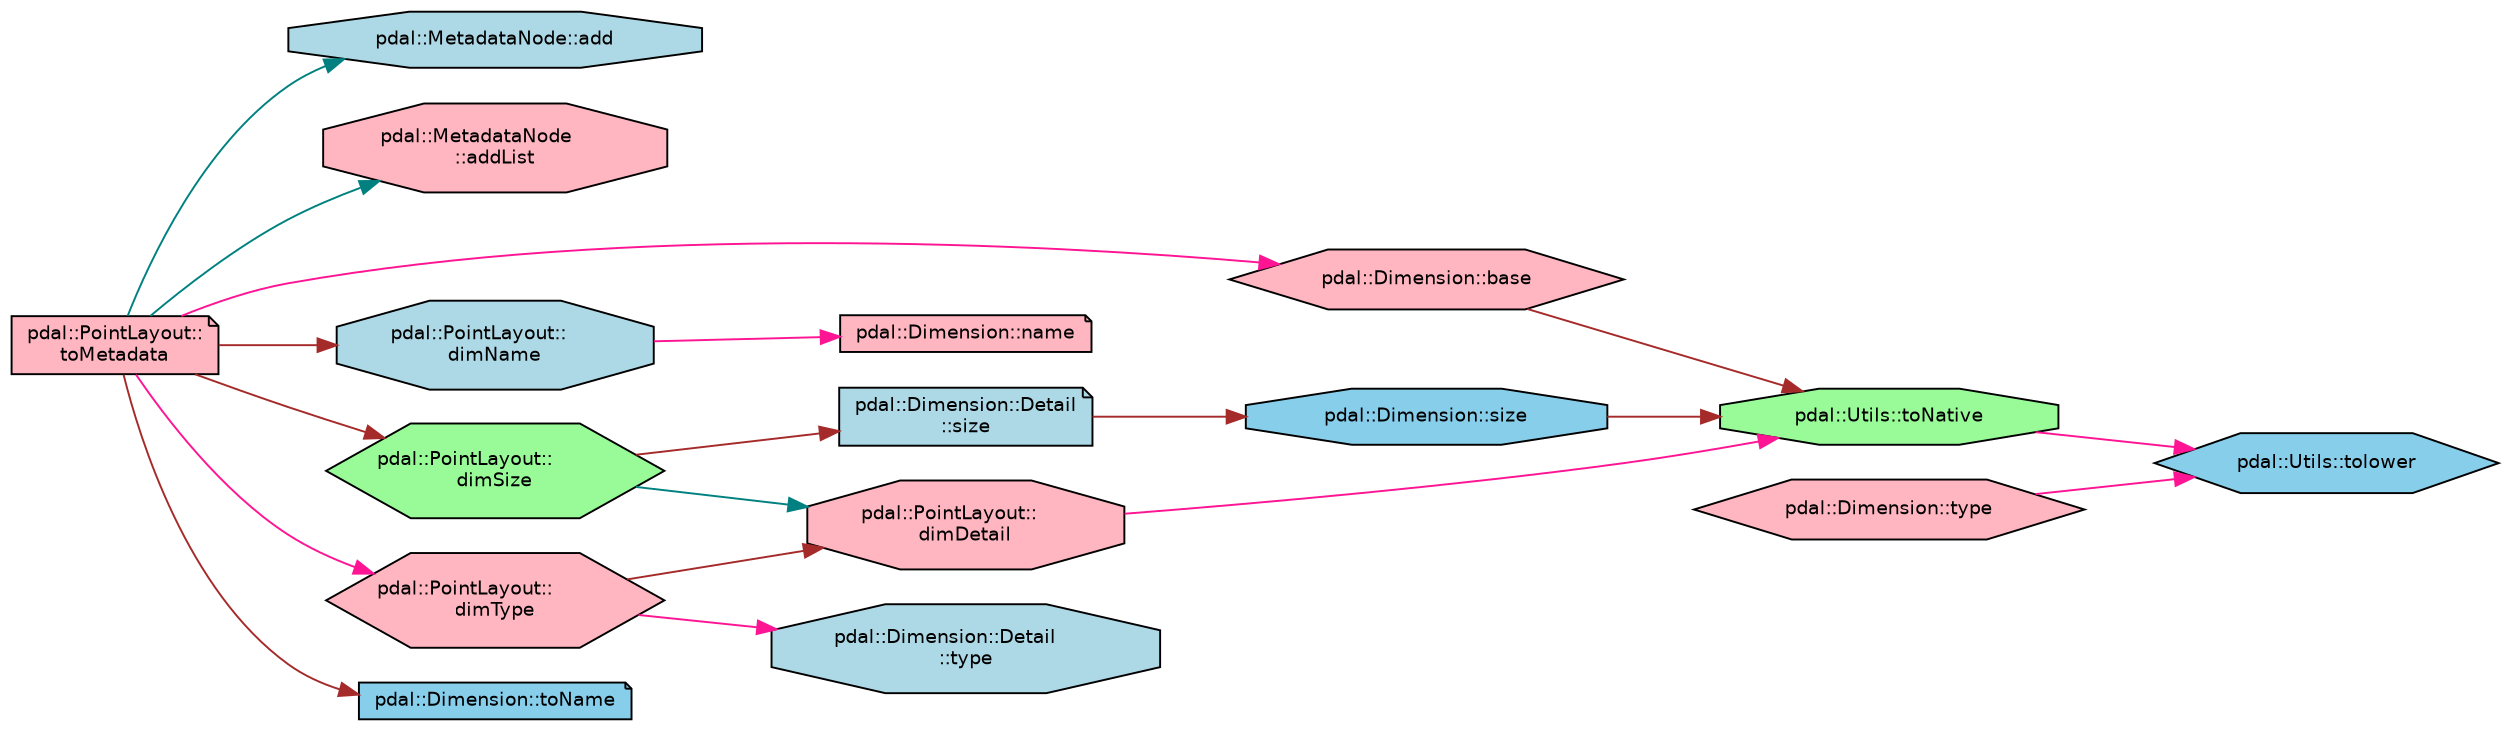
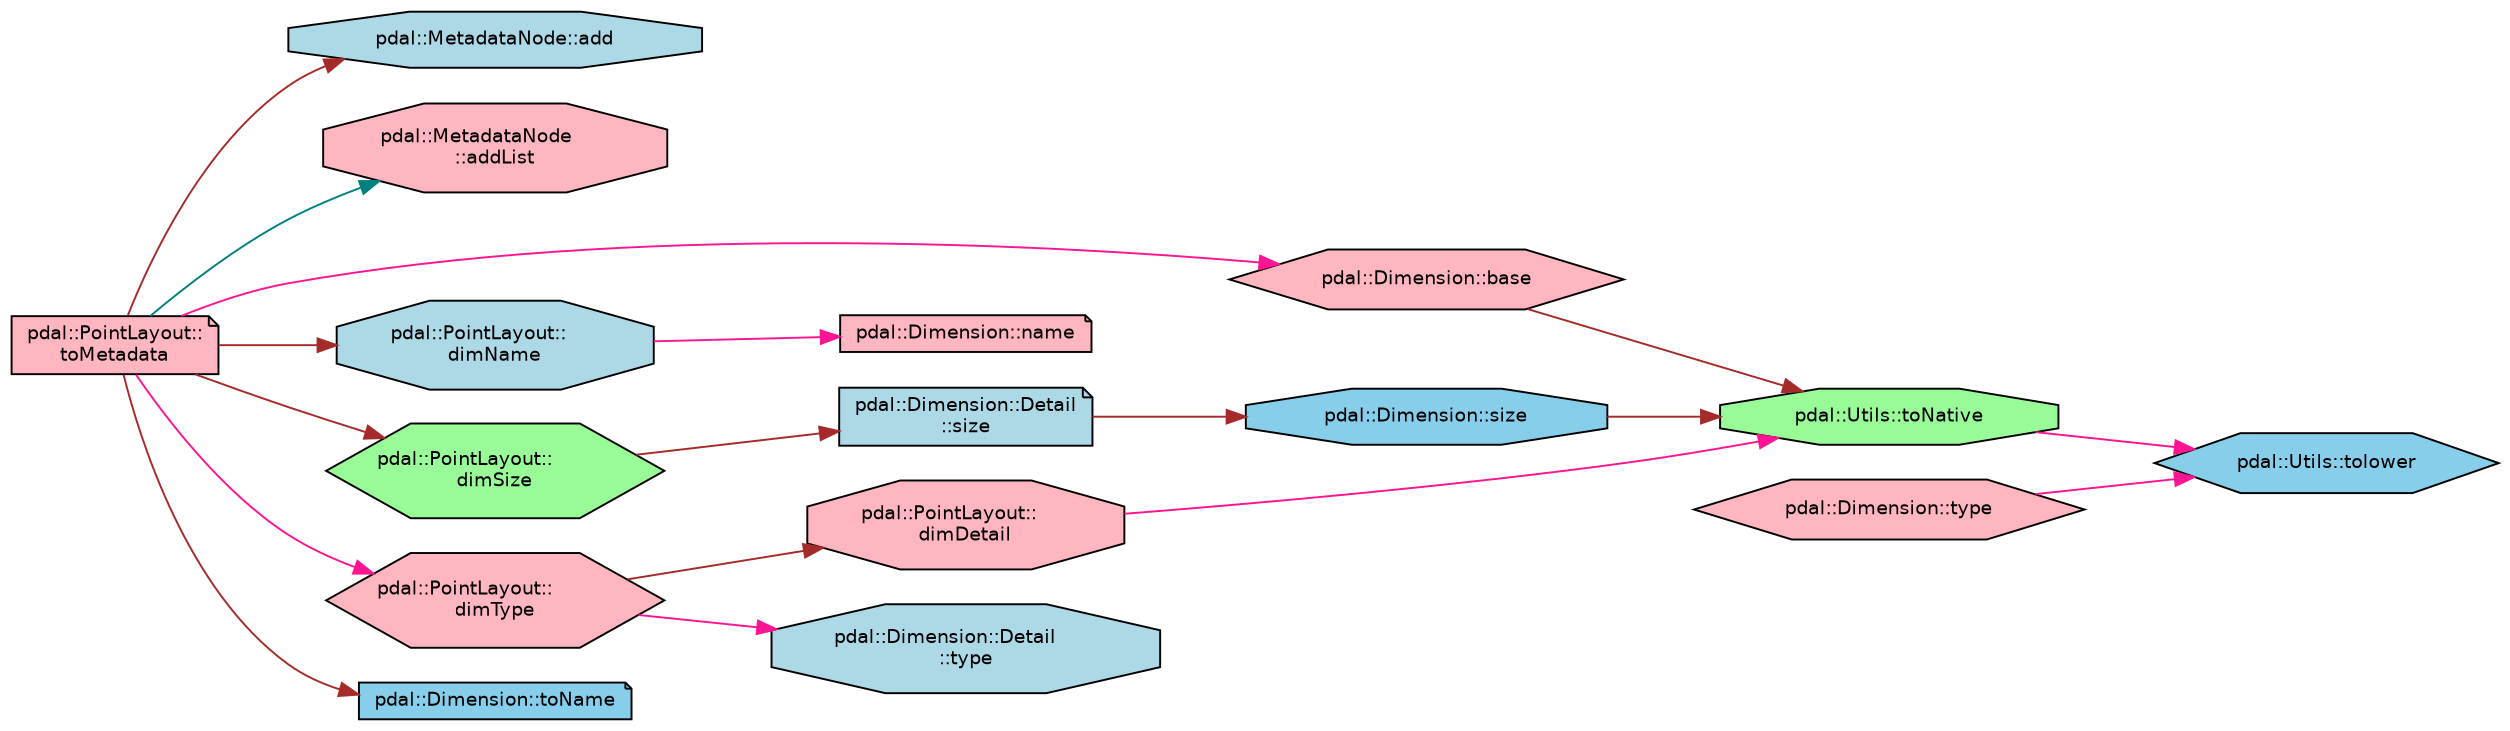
(204, 172) -> (204, 172)
(712, 496) -> none
